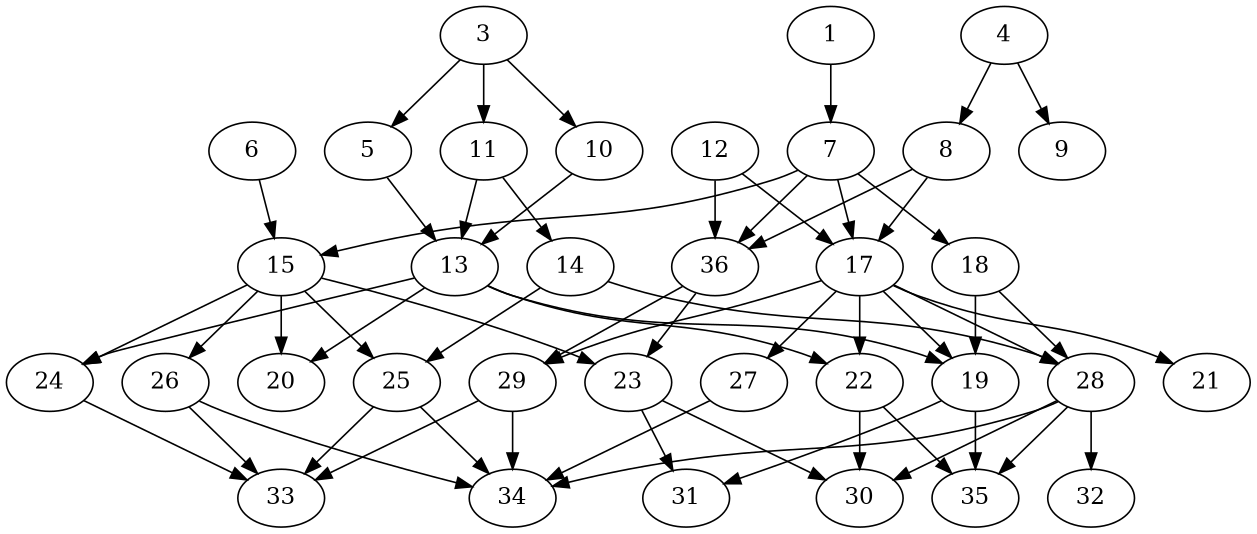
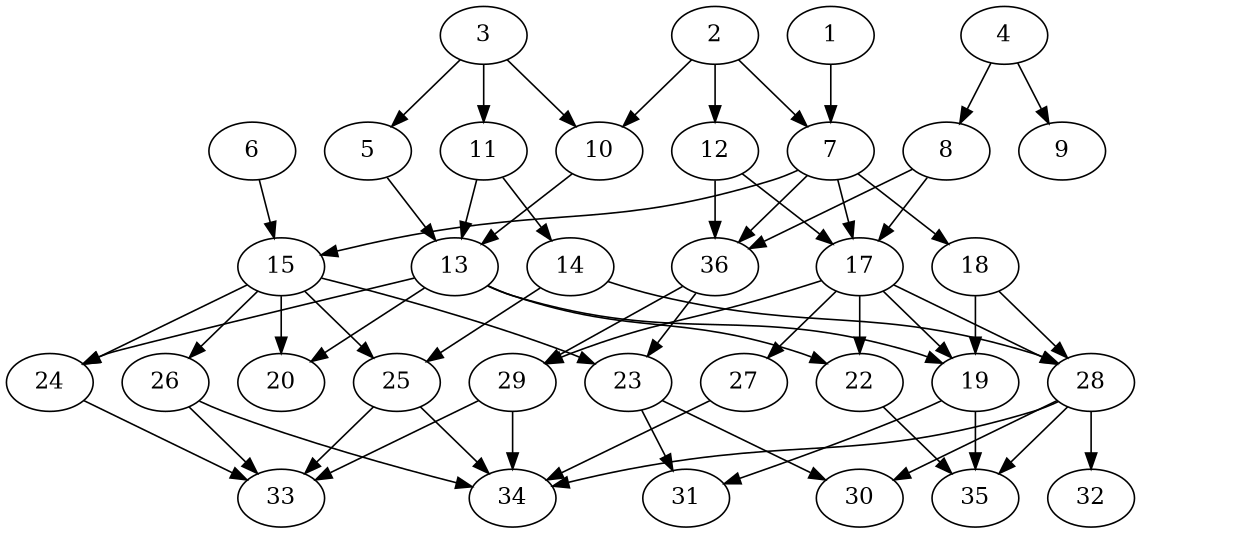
none -> (715, 35)
(1207, 382) -> none
(860, 424) -> none
